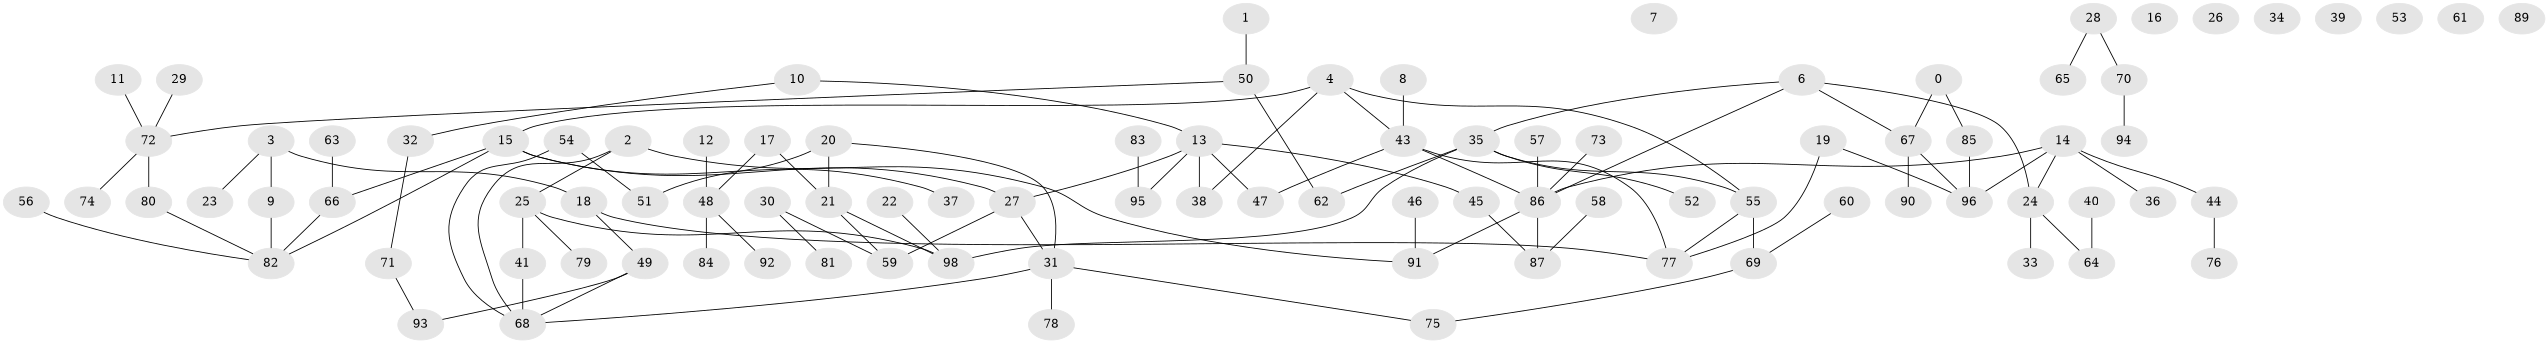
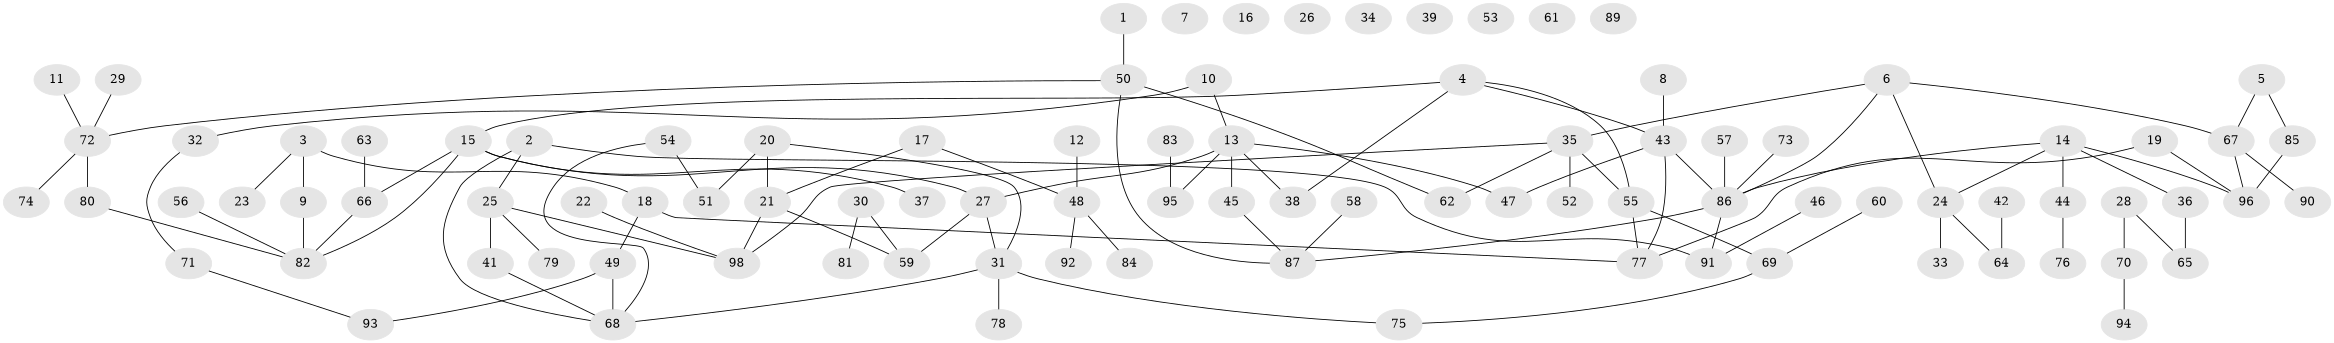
(1939, 80) -> (2262, 80)
(2092, 202) -> (2002, 202)
none -> (1145, 222)
none -> (2185, 233)
